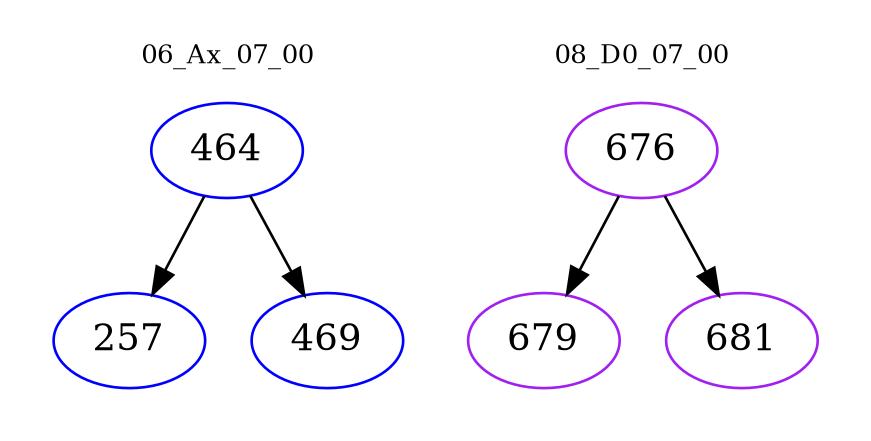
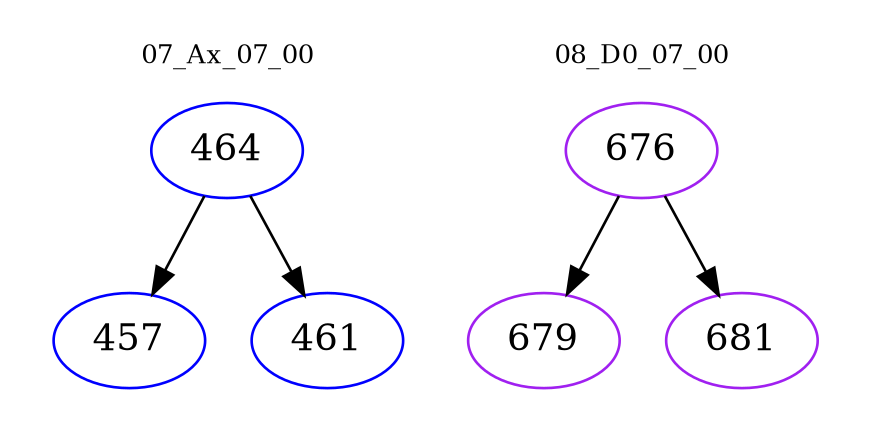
(228, 57) -> (228, 57)
(129, 341) -> (129, 341)
(327, 341) -> (327, 341)
